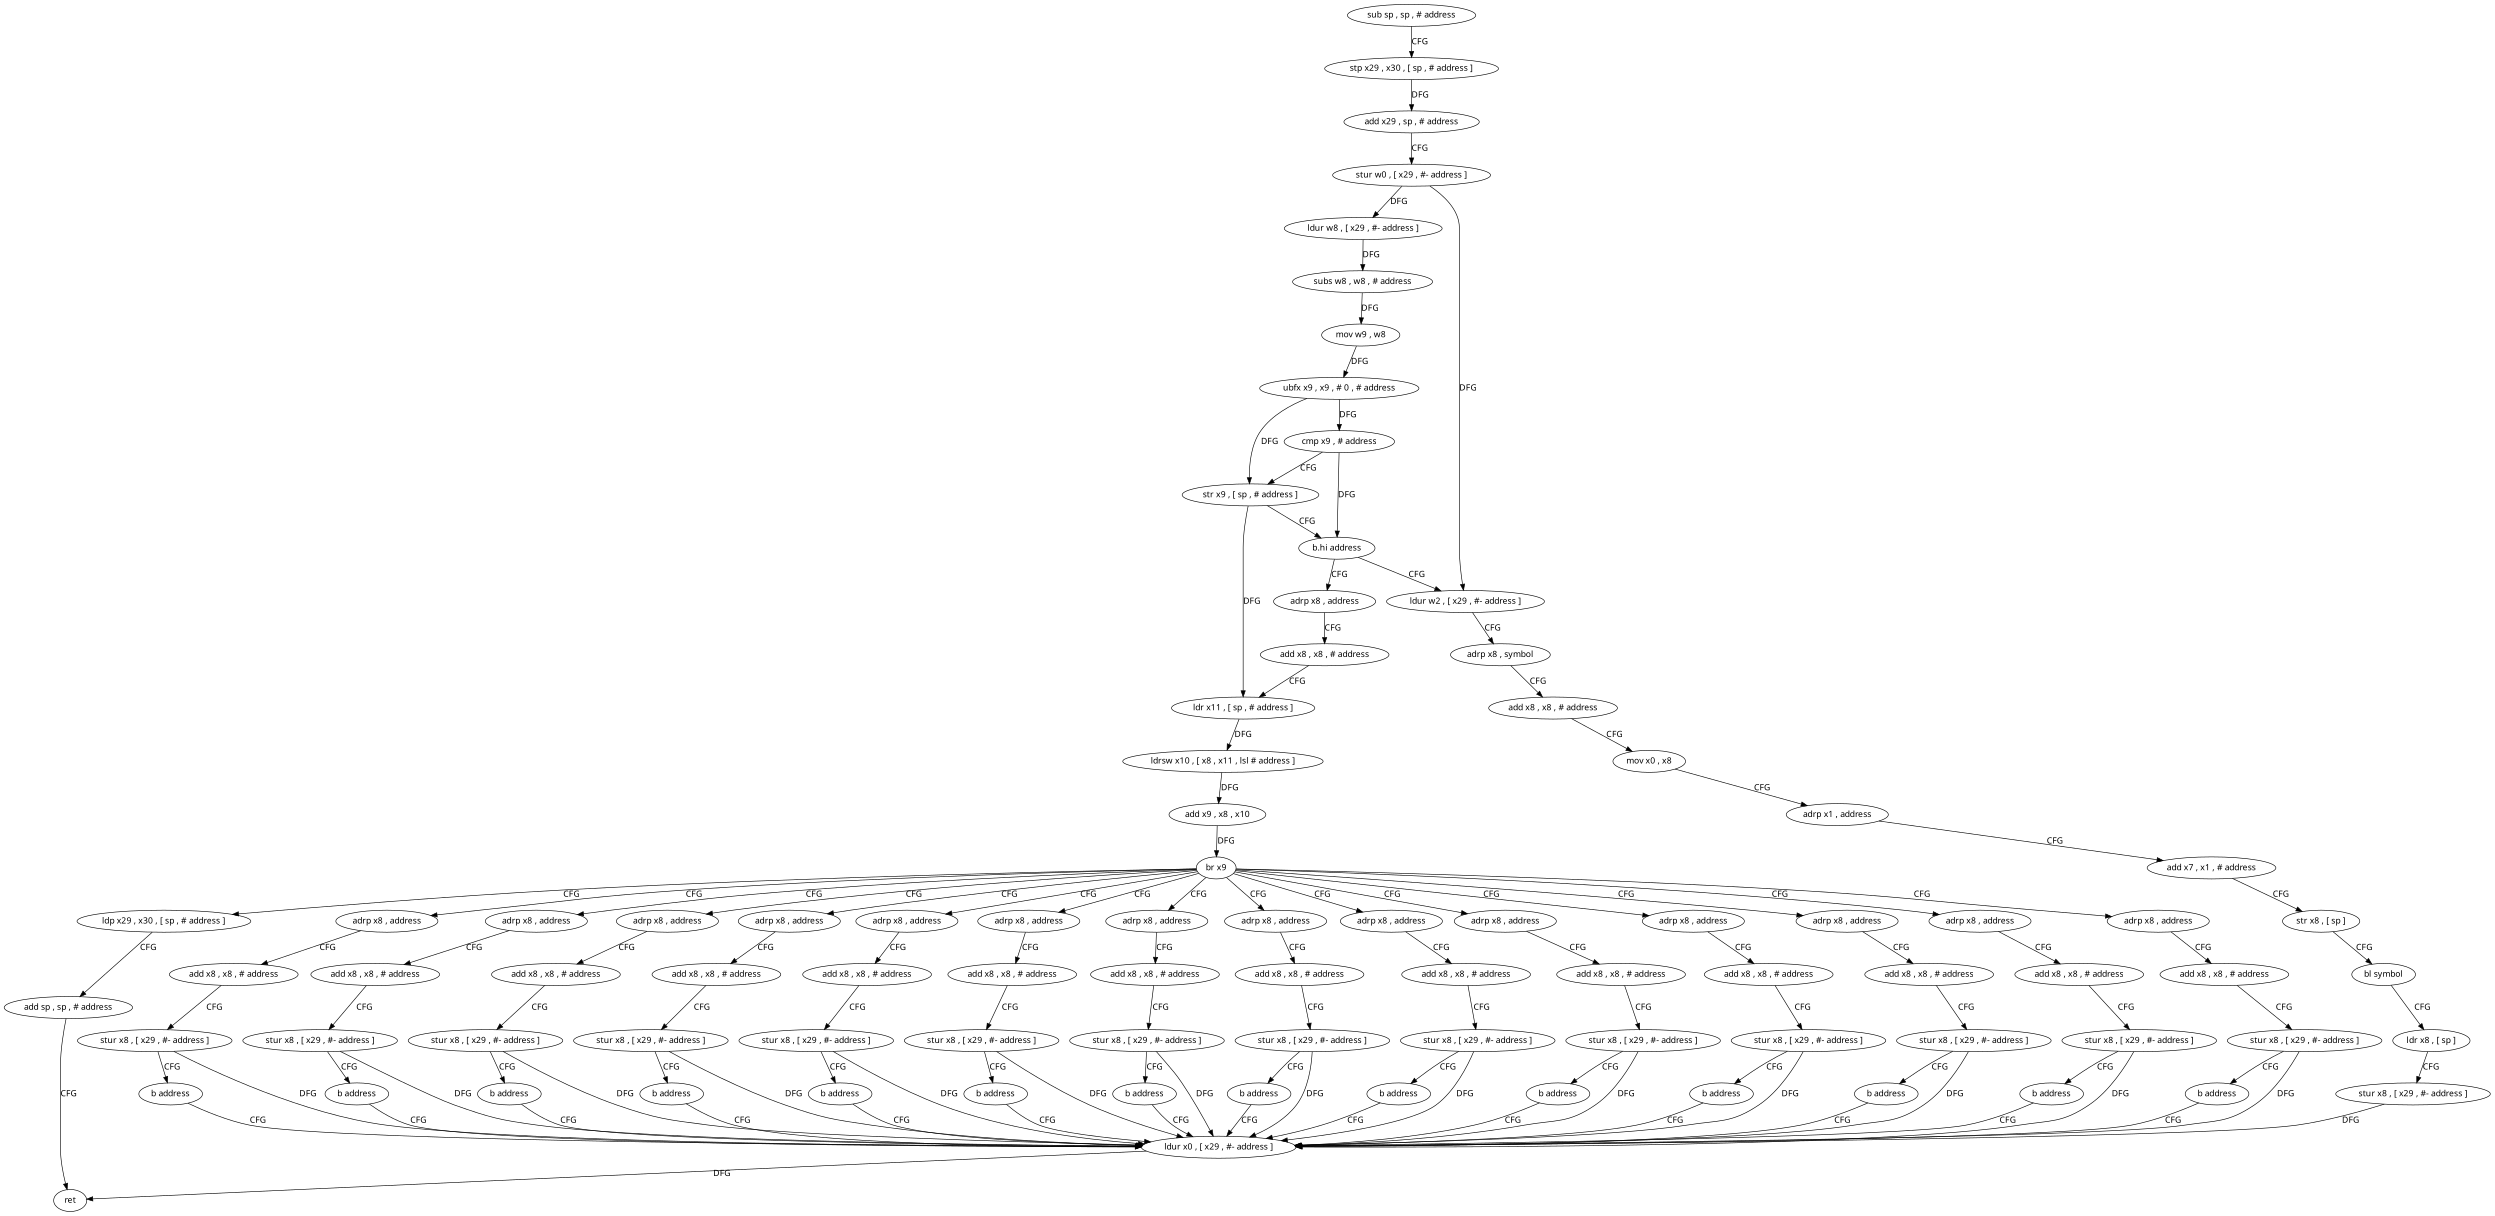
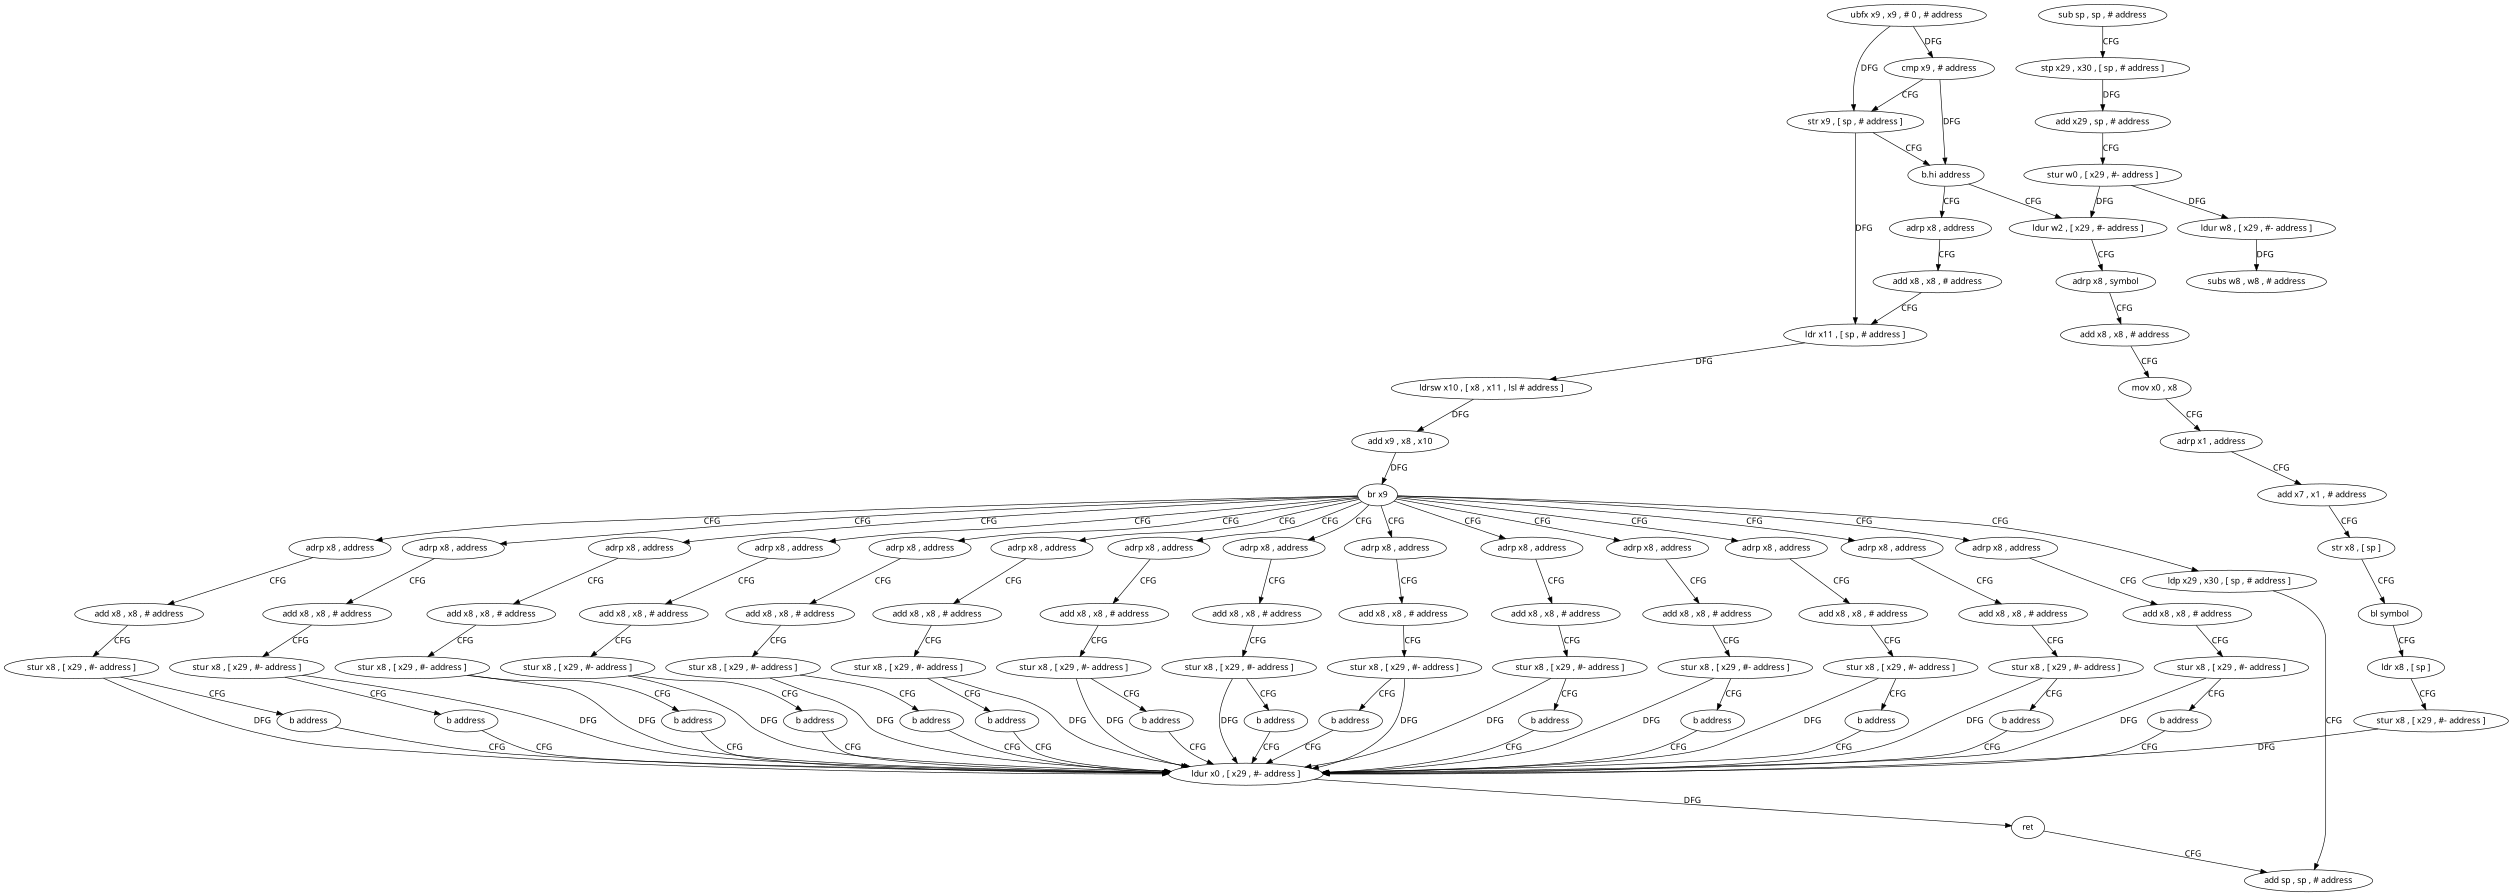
(1361, 335) -> none
(60, 1101) -> (2152, 851)
